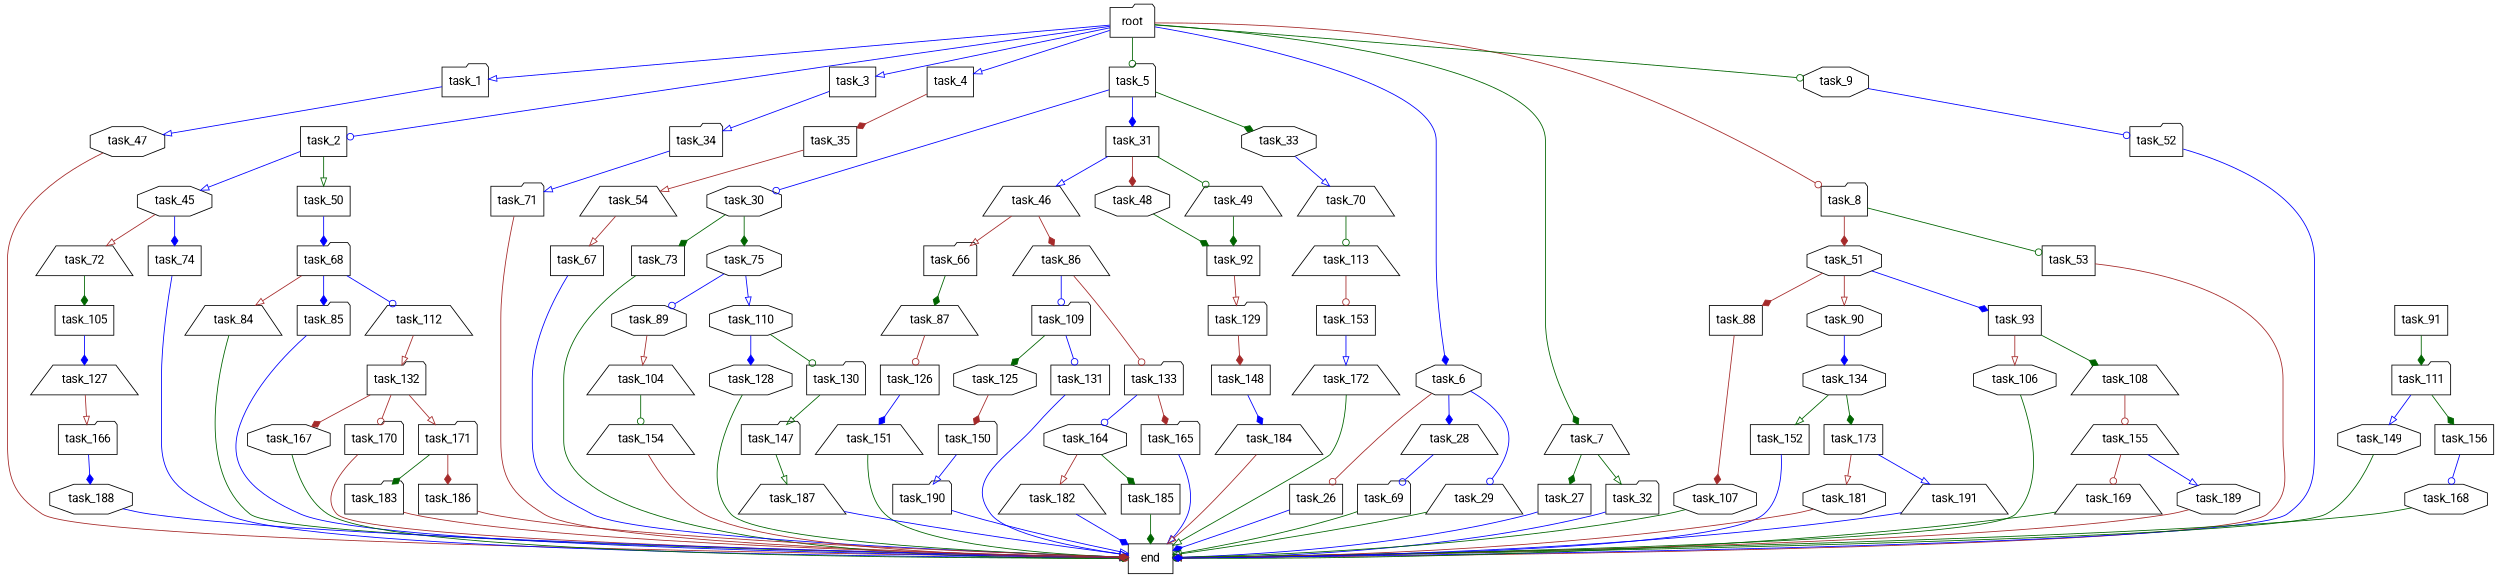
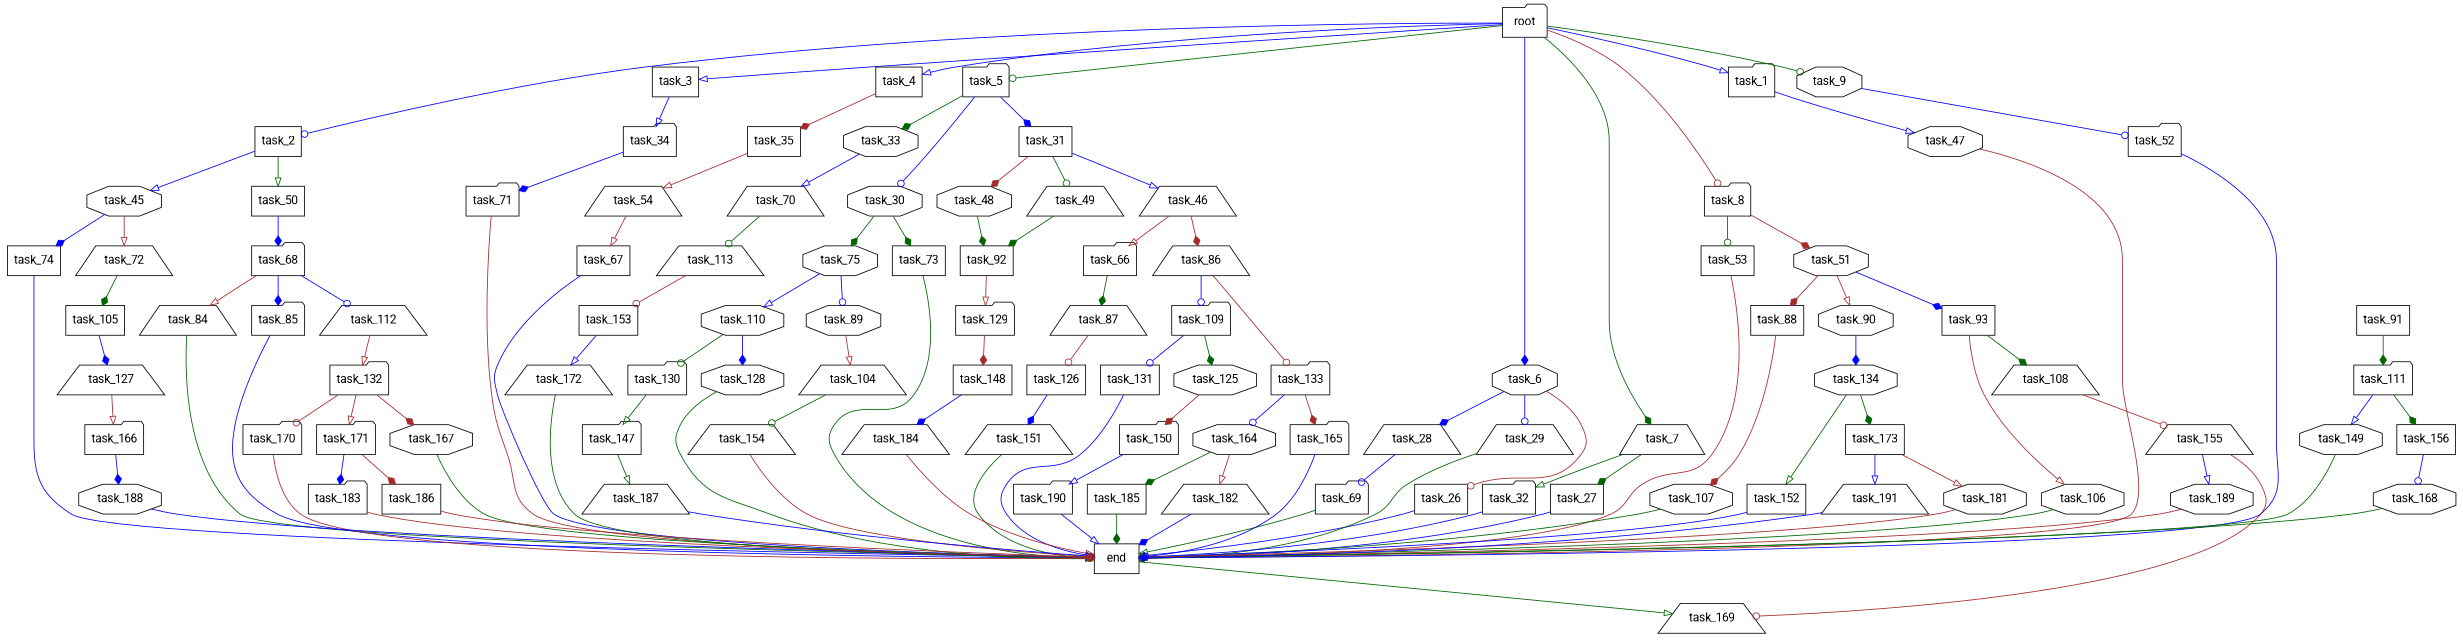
(611, 170) -> (576, 170)
(415, 466) -> (343, 464)
(1620, 549) -> (1402, 587)
